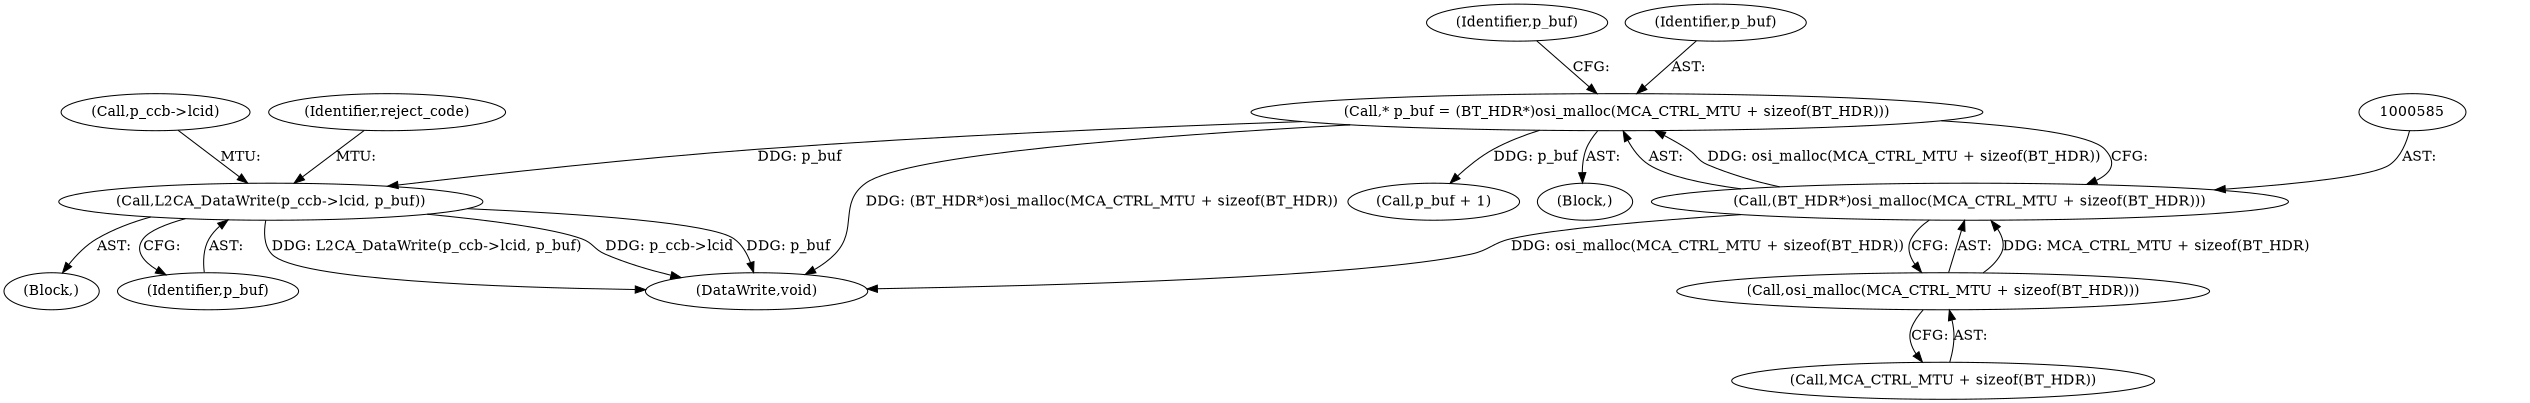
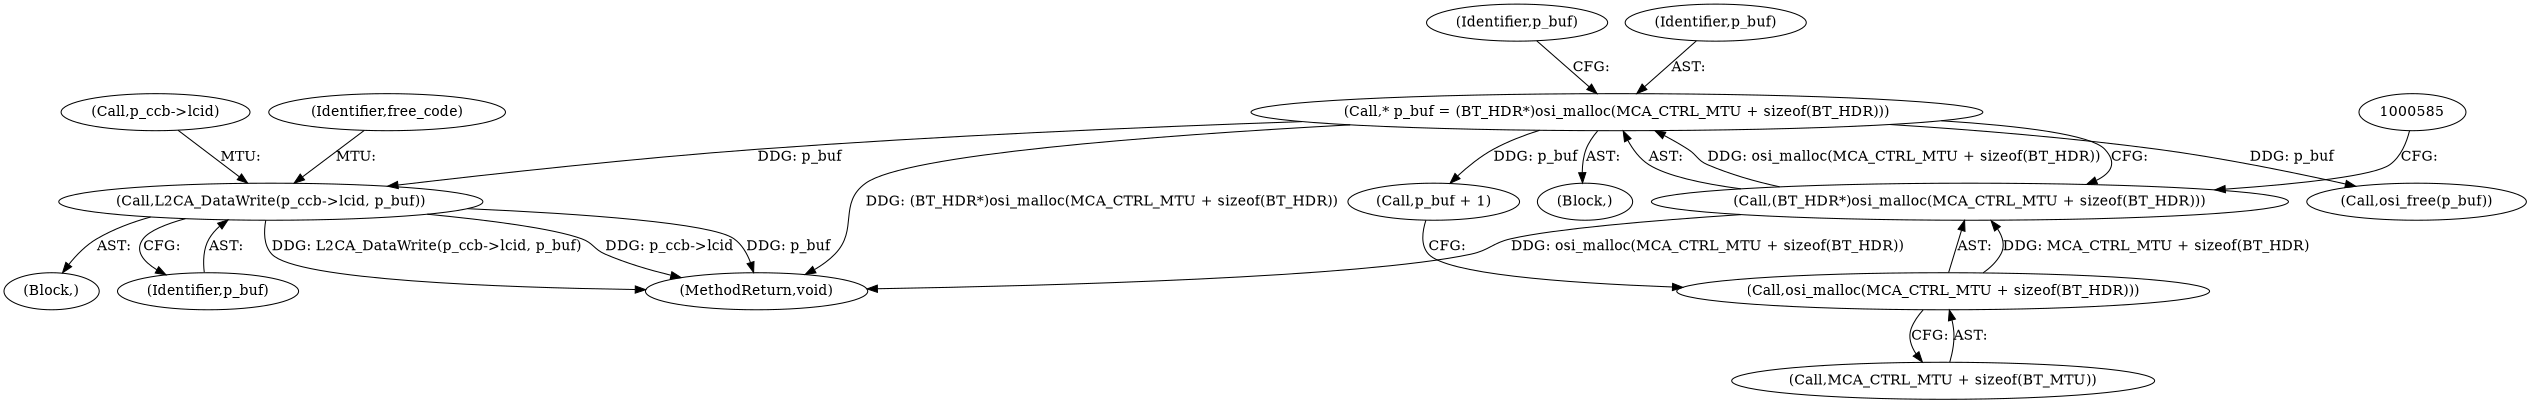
(387, 112) -> (387, 112)
(2422, 157) -> (2422, 157)
none -> (2417, 202)
(1911, 239) -> (1531, 278)
(757, 291) -> (757, 291)
(1943, 381) -> (1943, 381)
